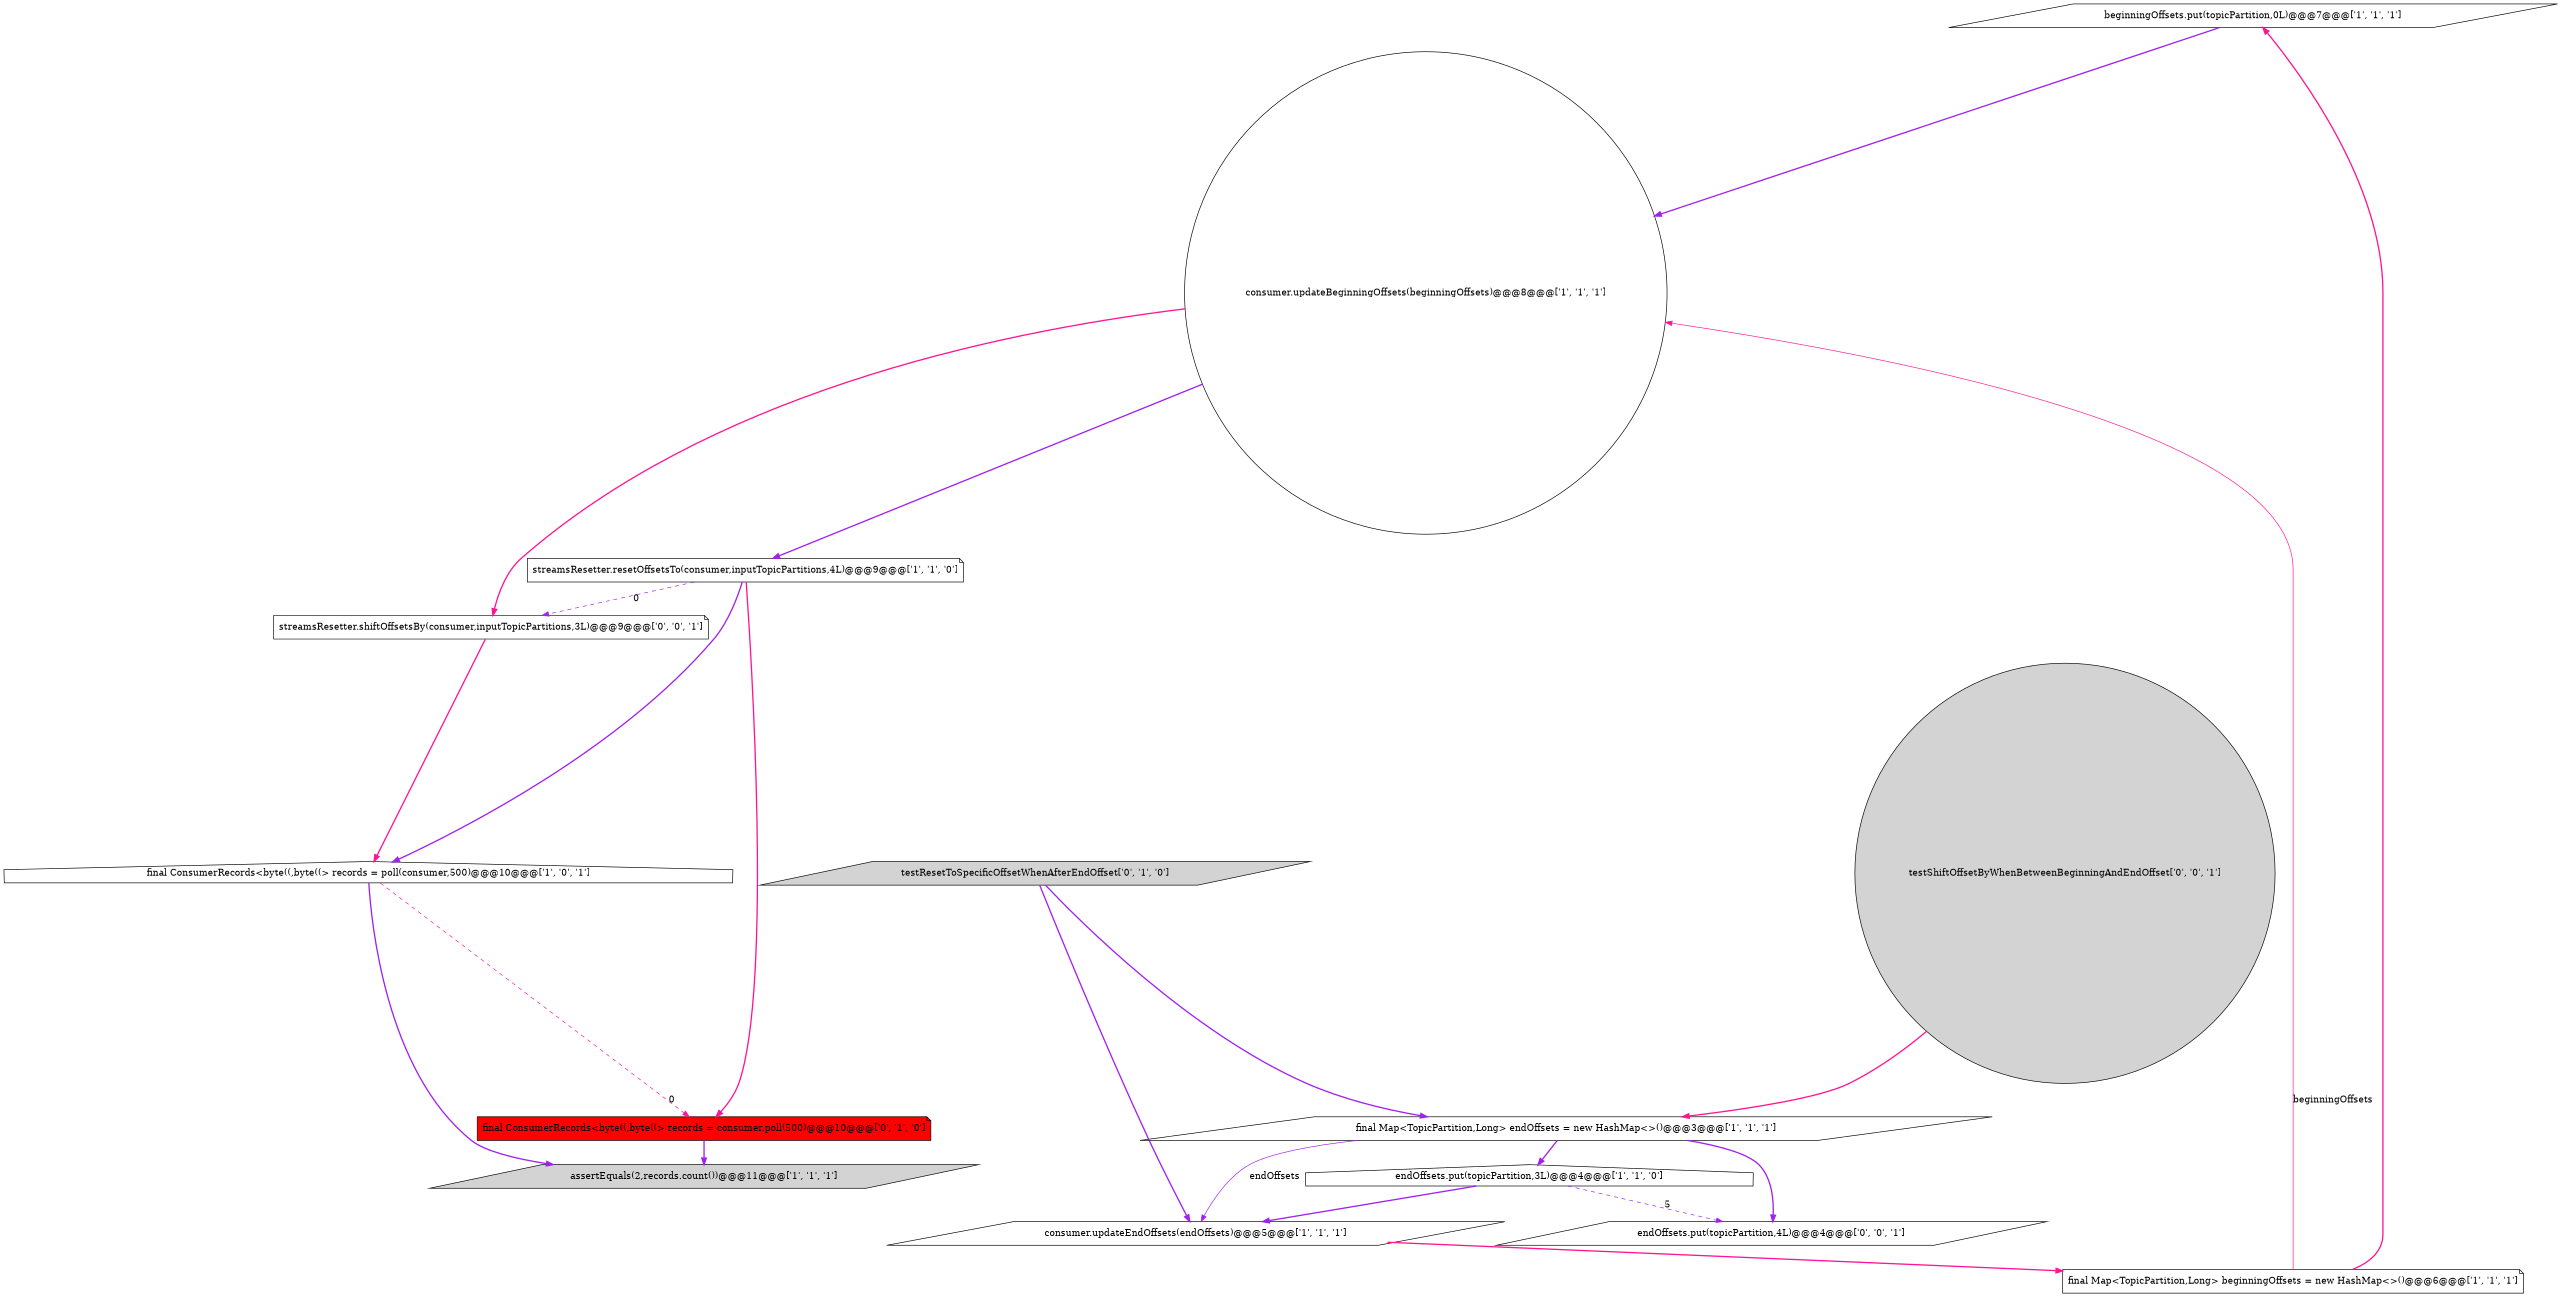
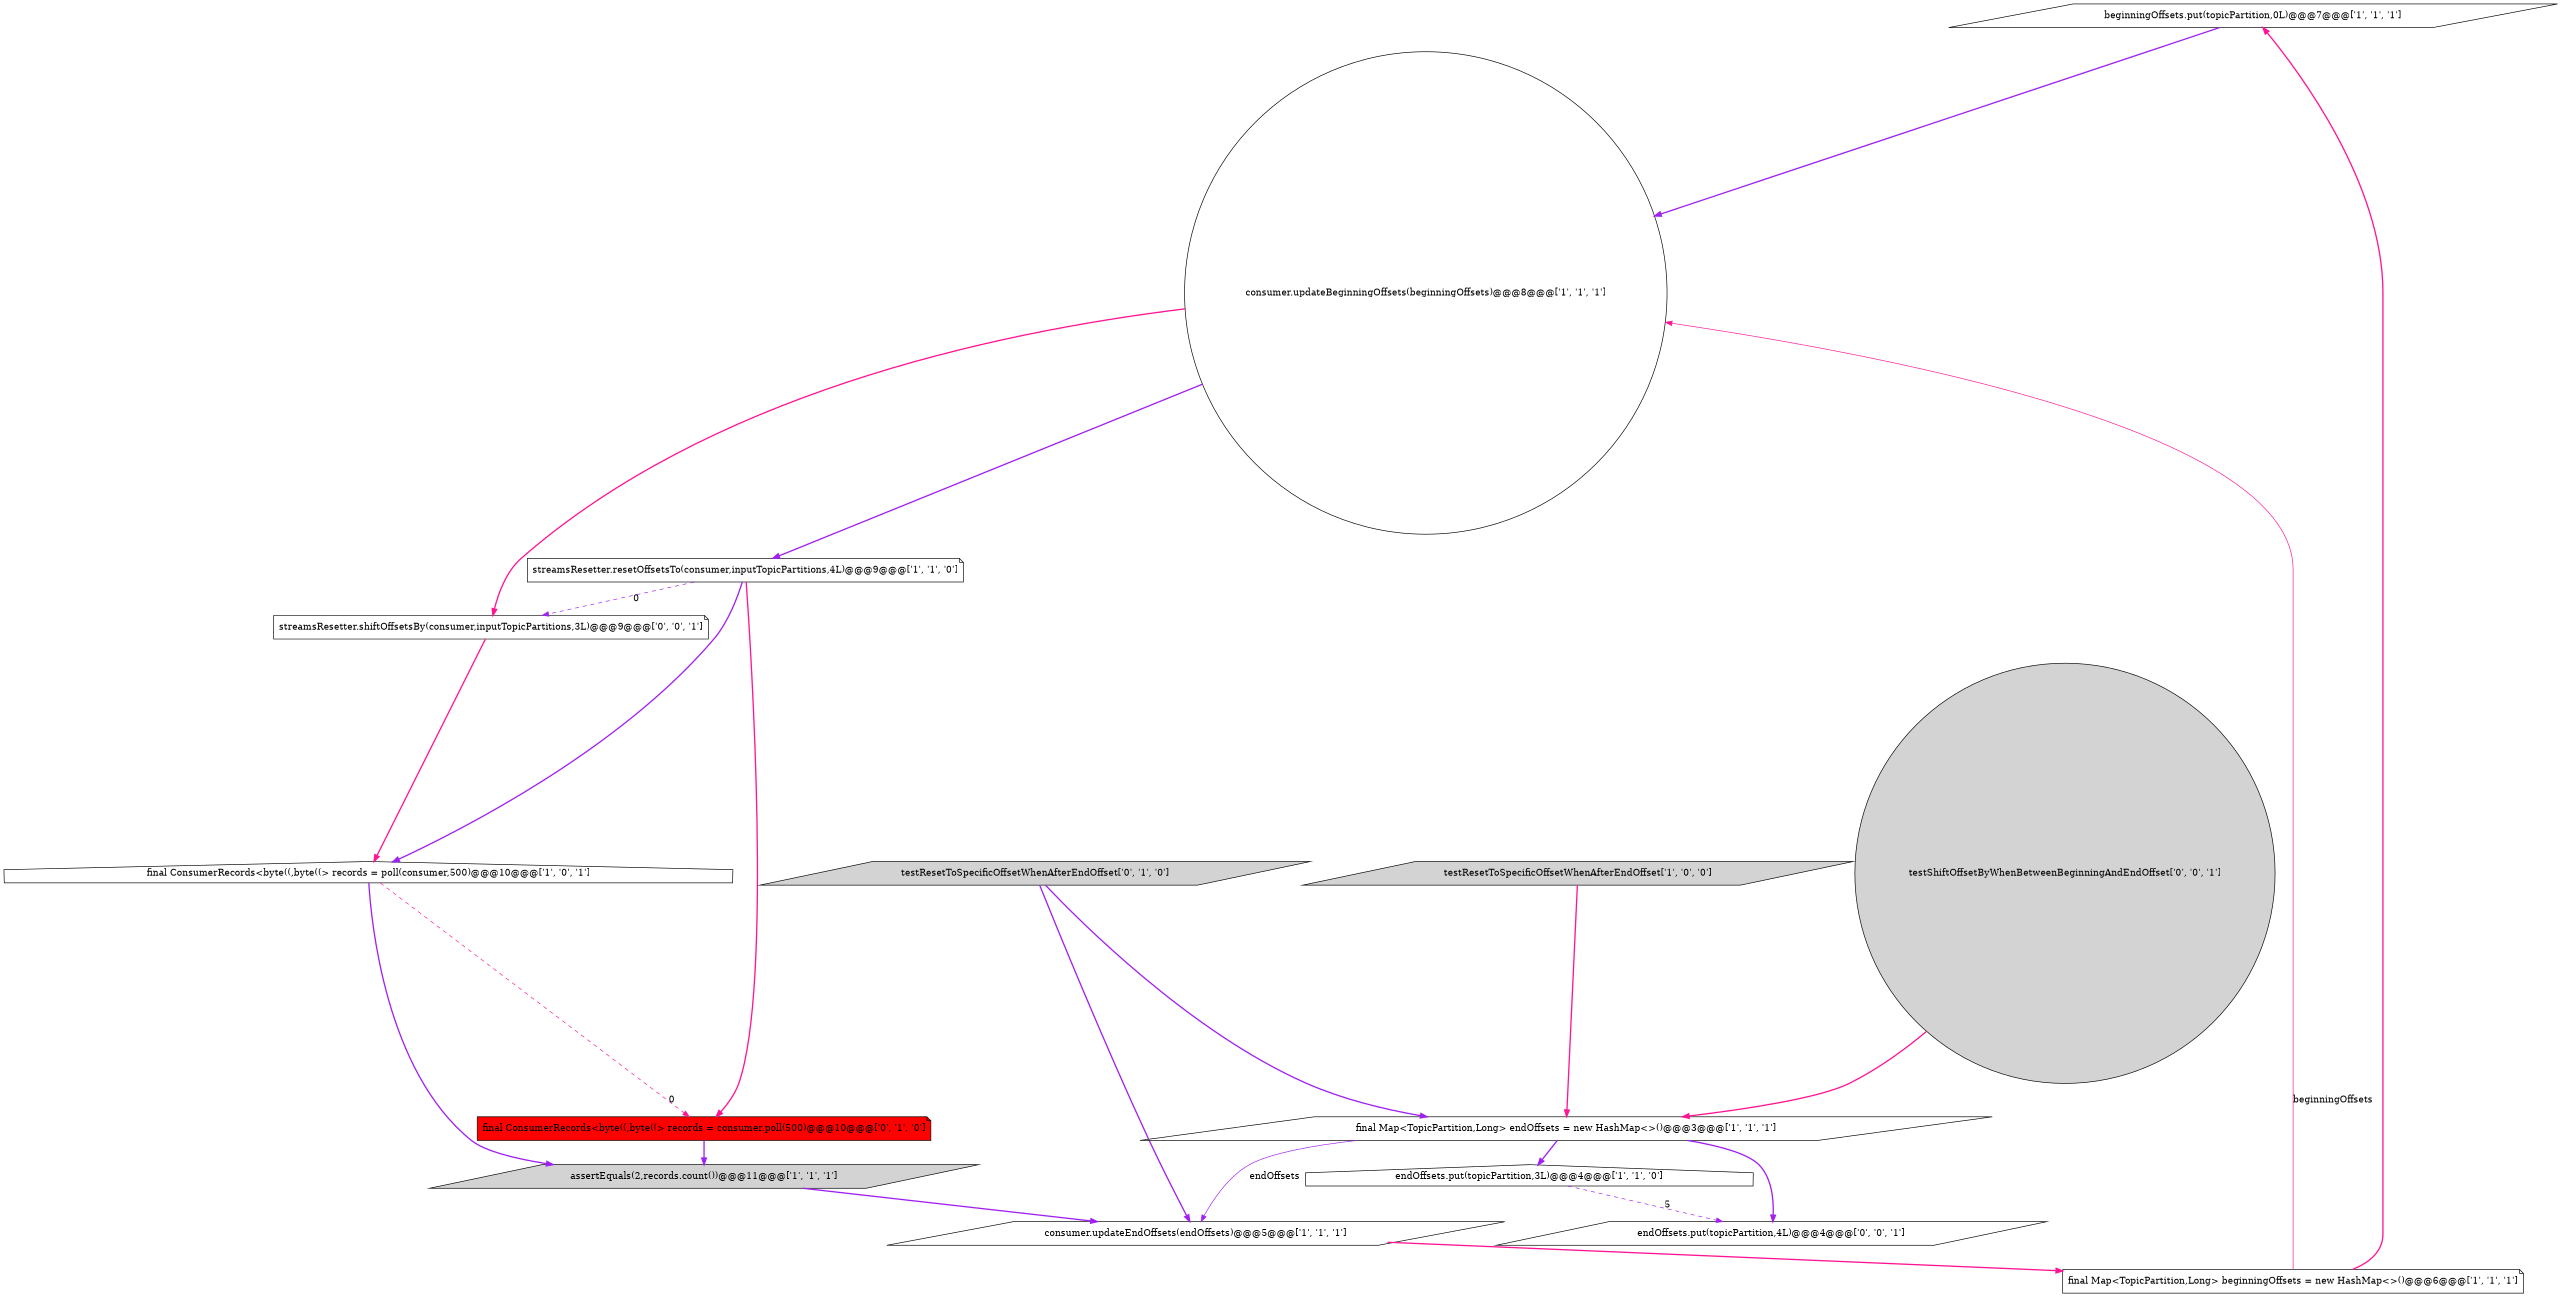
none -> (1578, 873)
(1373, 1203) -> (947, 1205)
